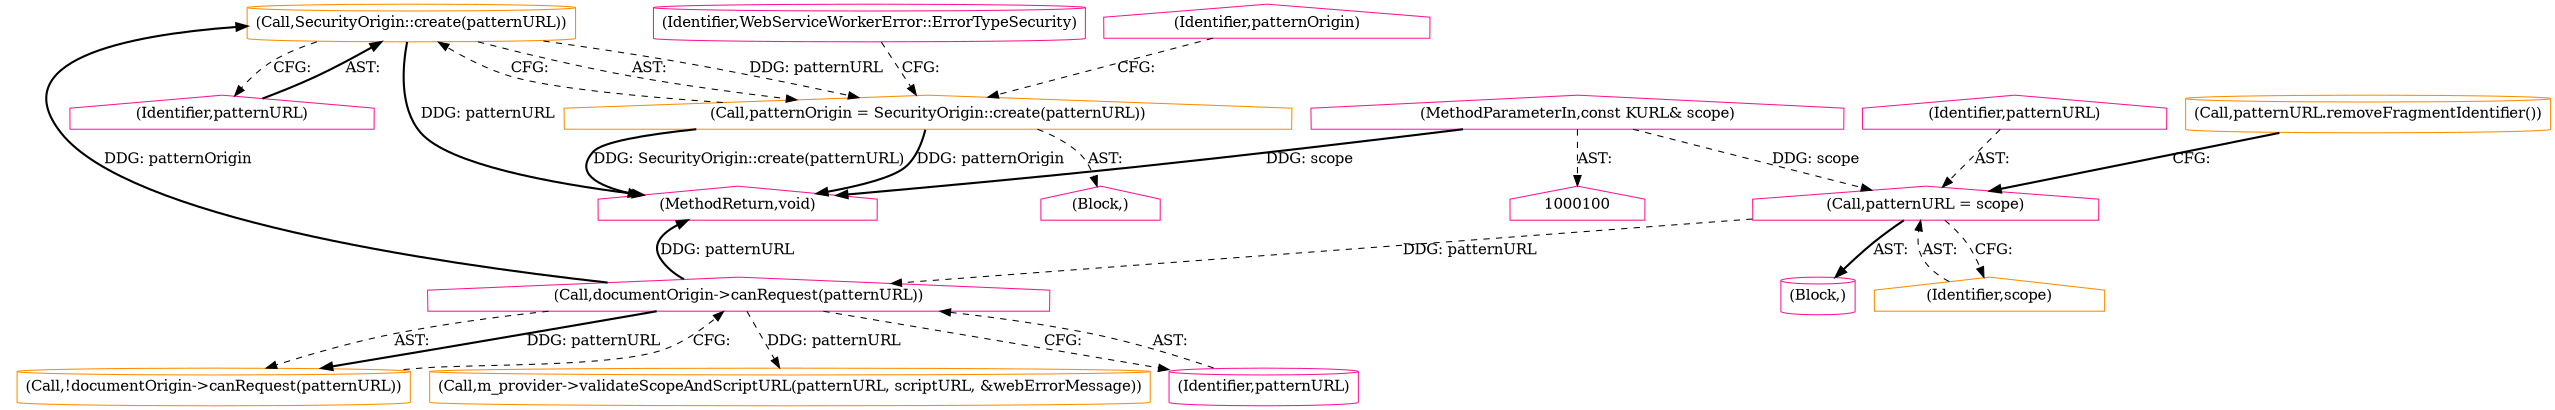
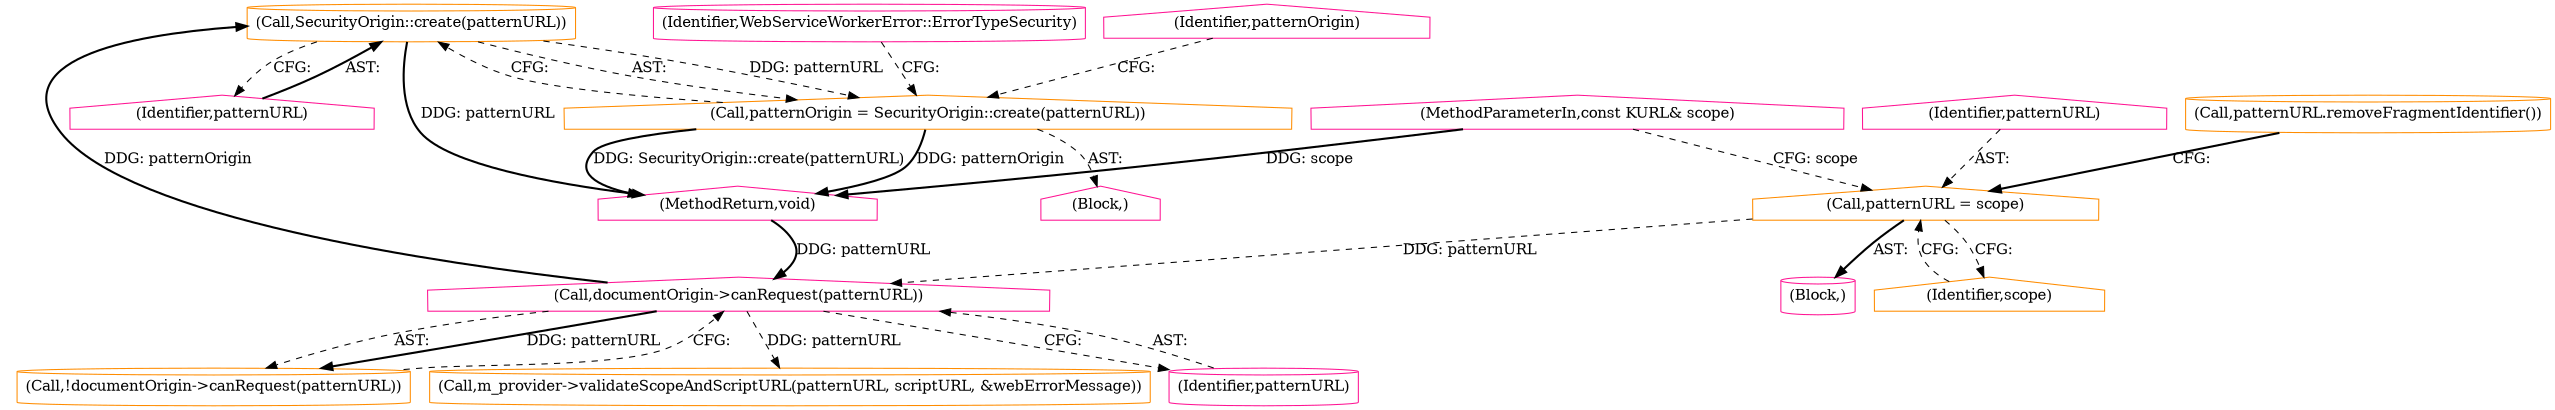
(1816, 159) -> (1816, 159)
(1577, 205) -> none
(1926, 205) -> (1926, 205)
(1942, 250) -> (1942, 250)
(658, 253) -> (795, 244)
